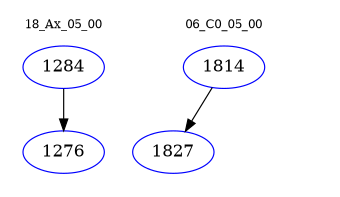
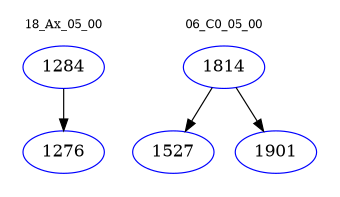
(173, 152) -> (173, 152)
none -> (276, 152)
